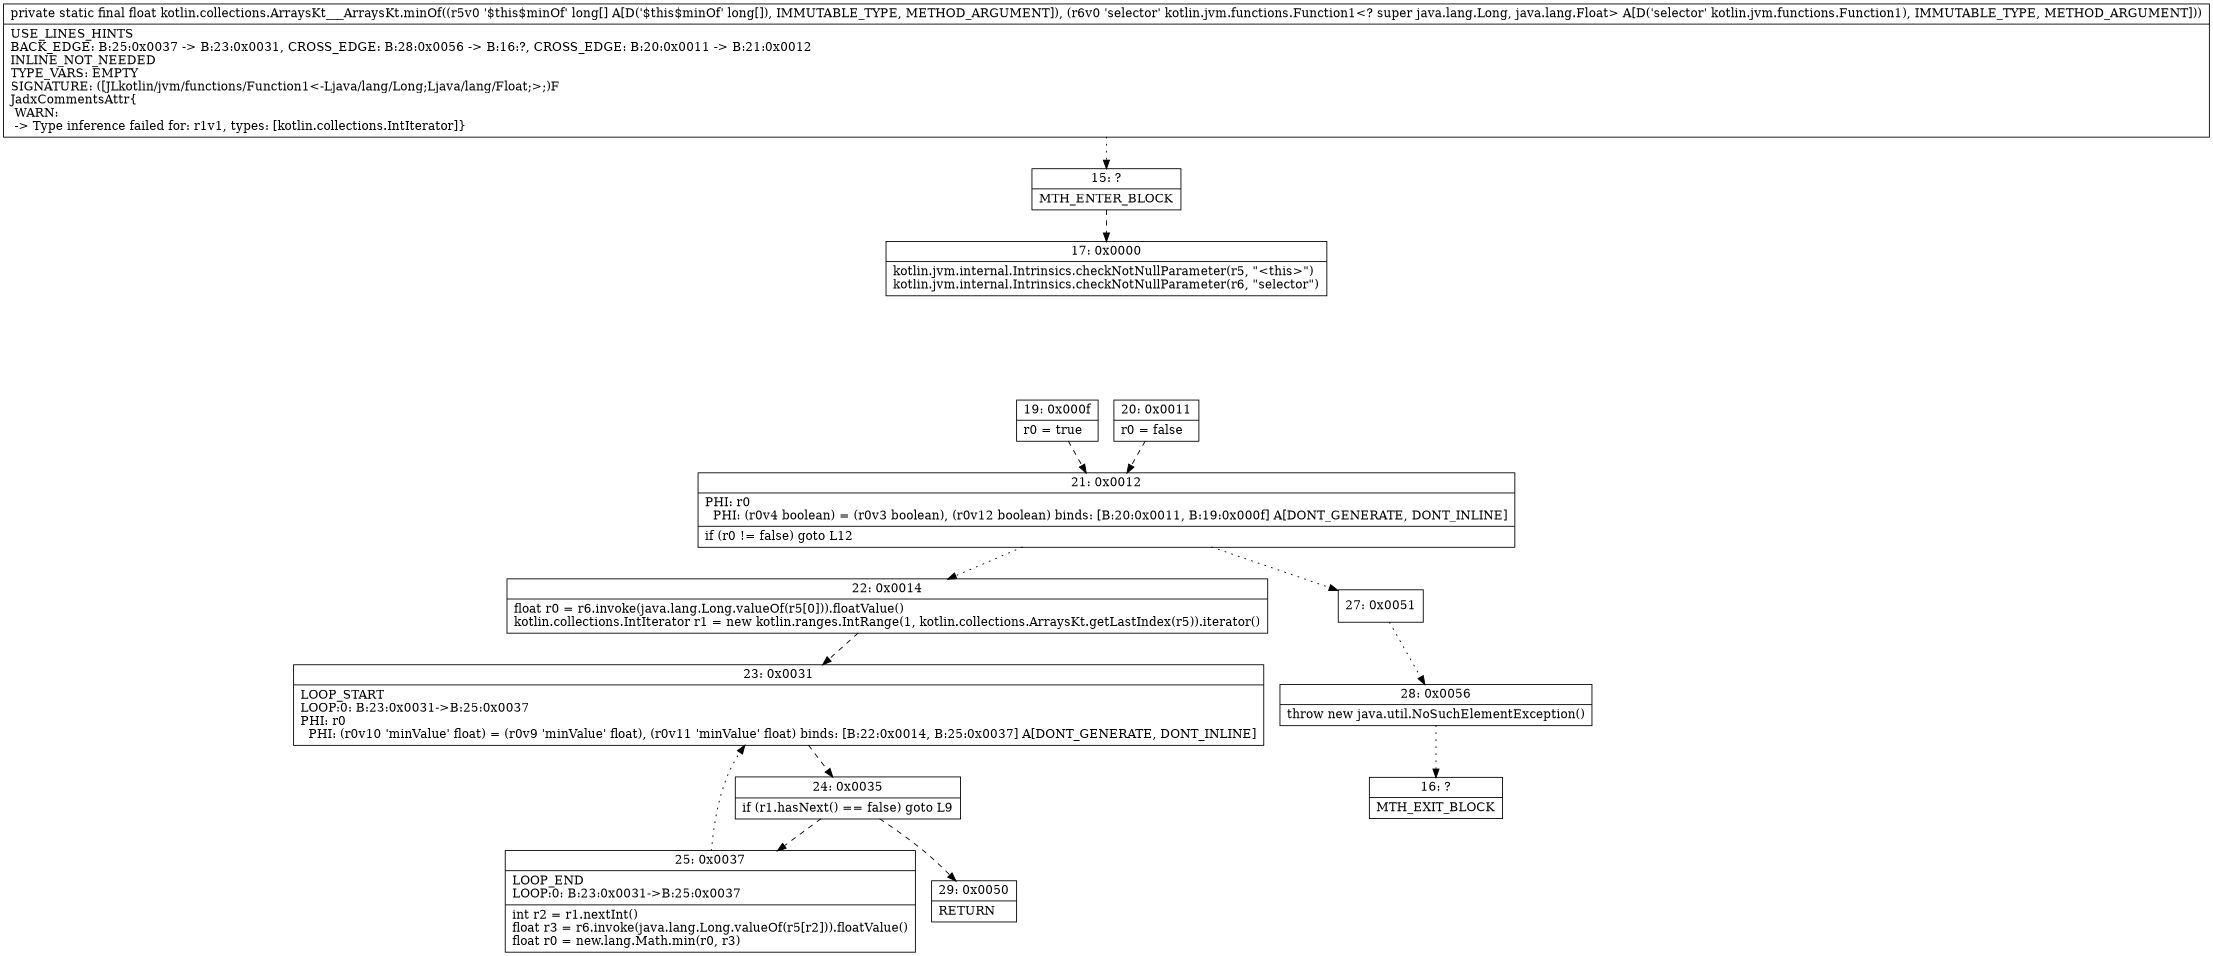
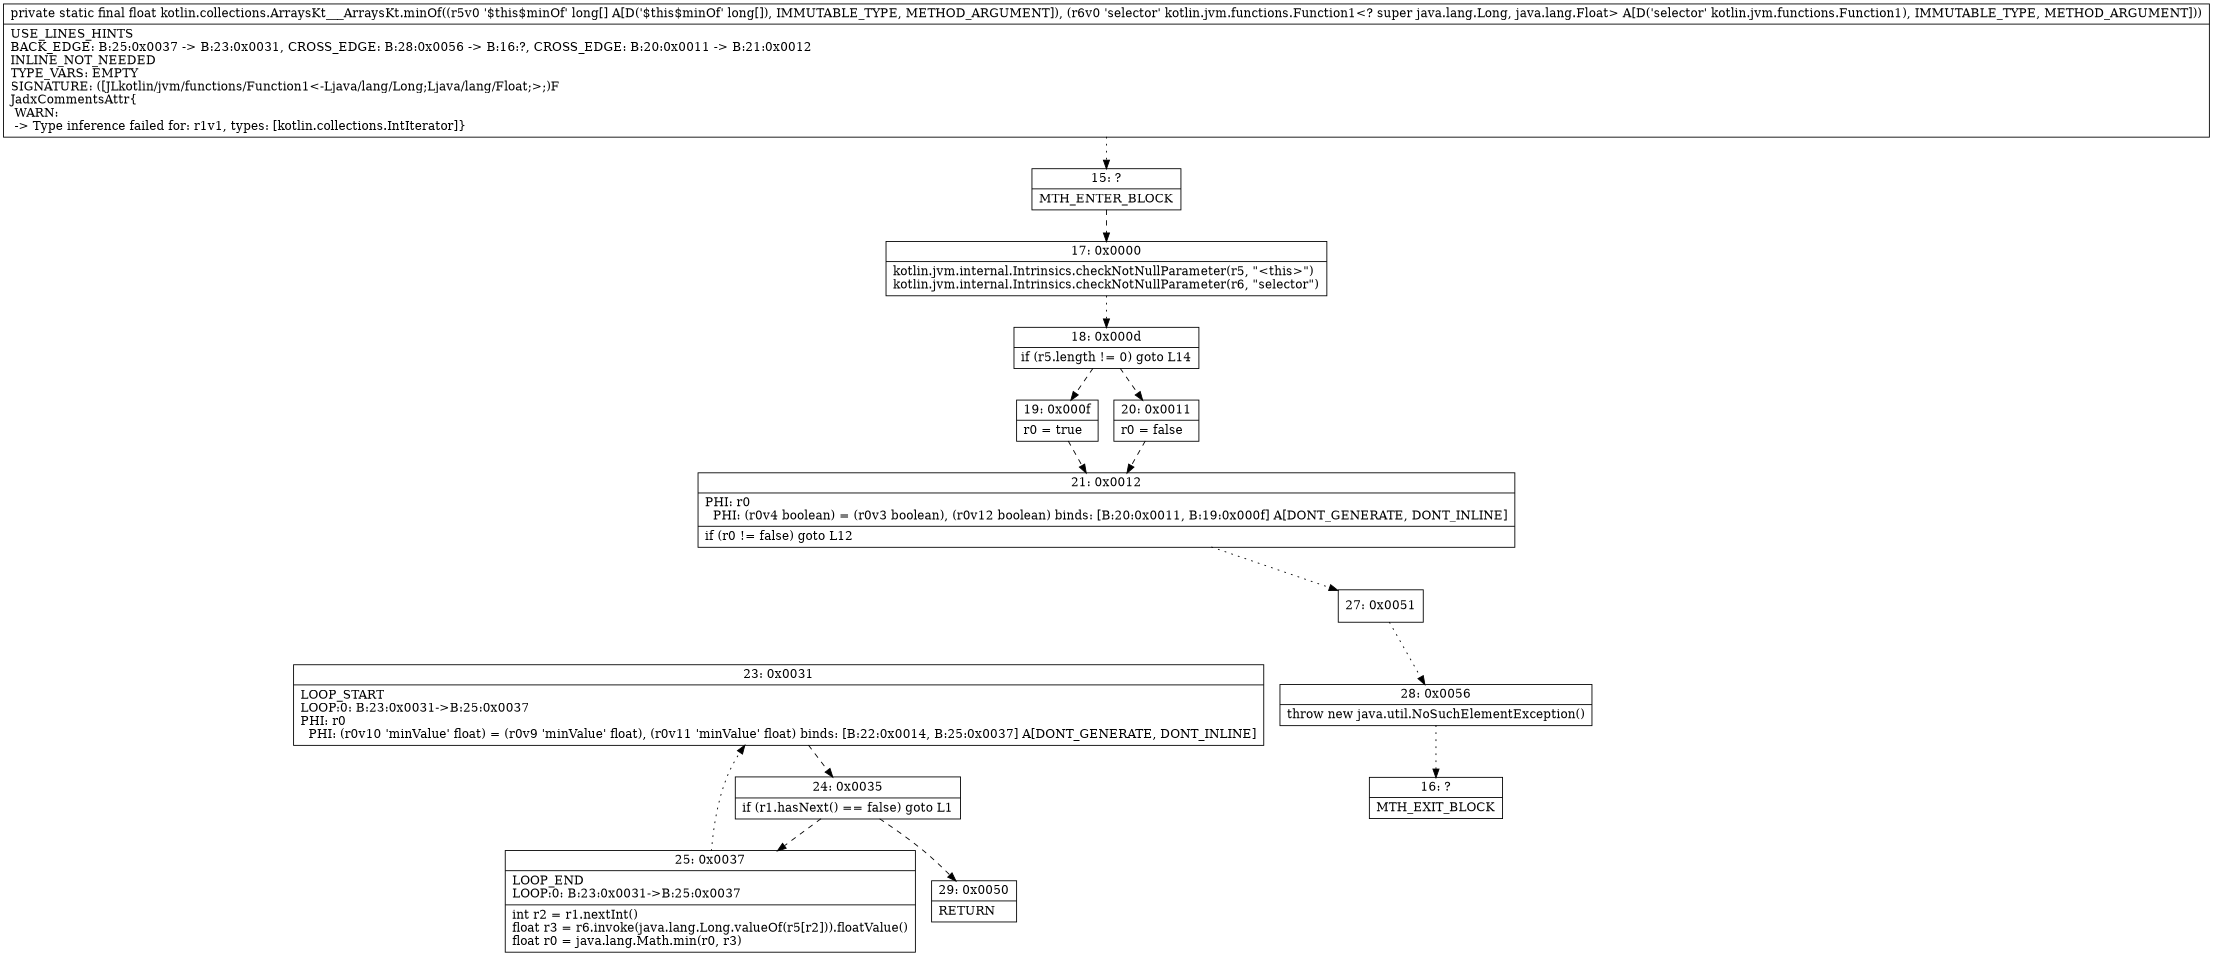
none -> (1106, 348)
(887, 606) -> none
(848, 808) -> (848, 808)
(627, 941) -> (627, 941)
